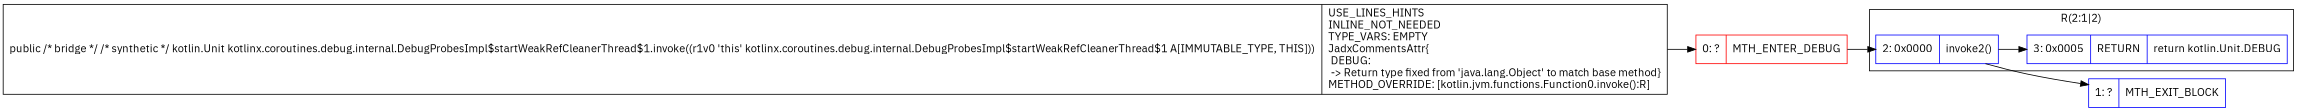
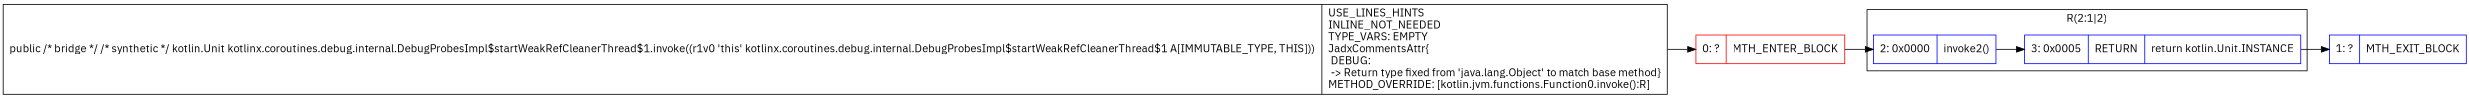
(1787, 49) -> (1785, 49)
(2217, 49) -> (2223, 49)
(2035, 76) -> (2312, 49)
